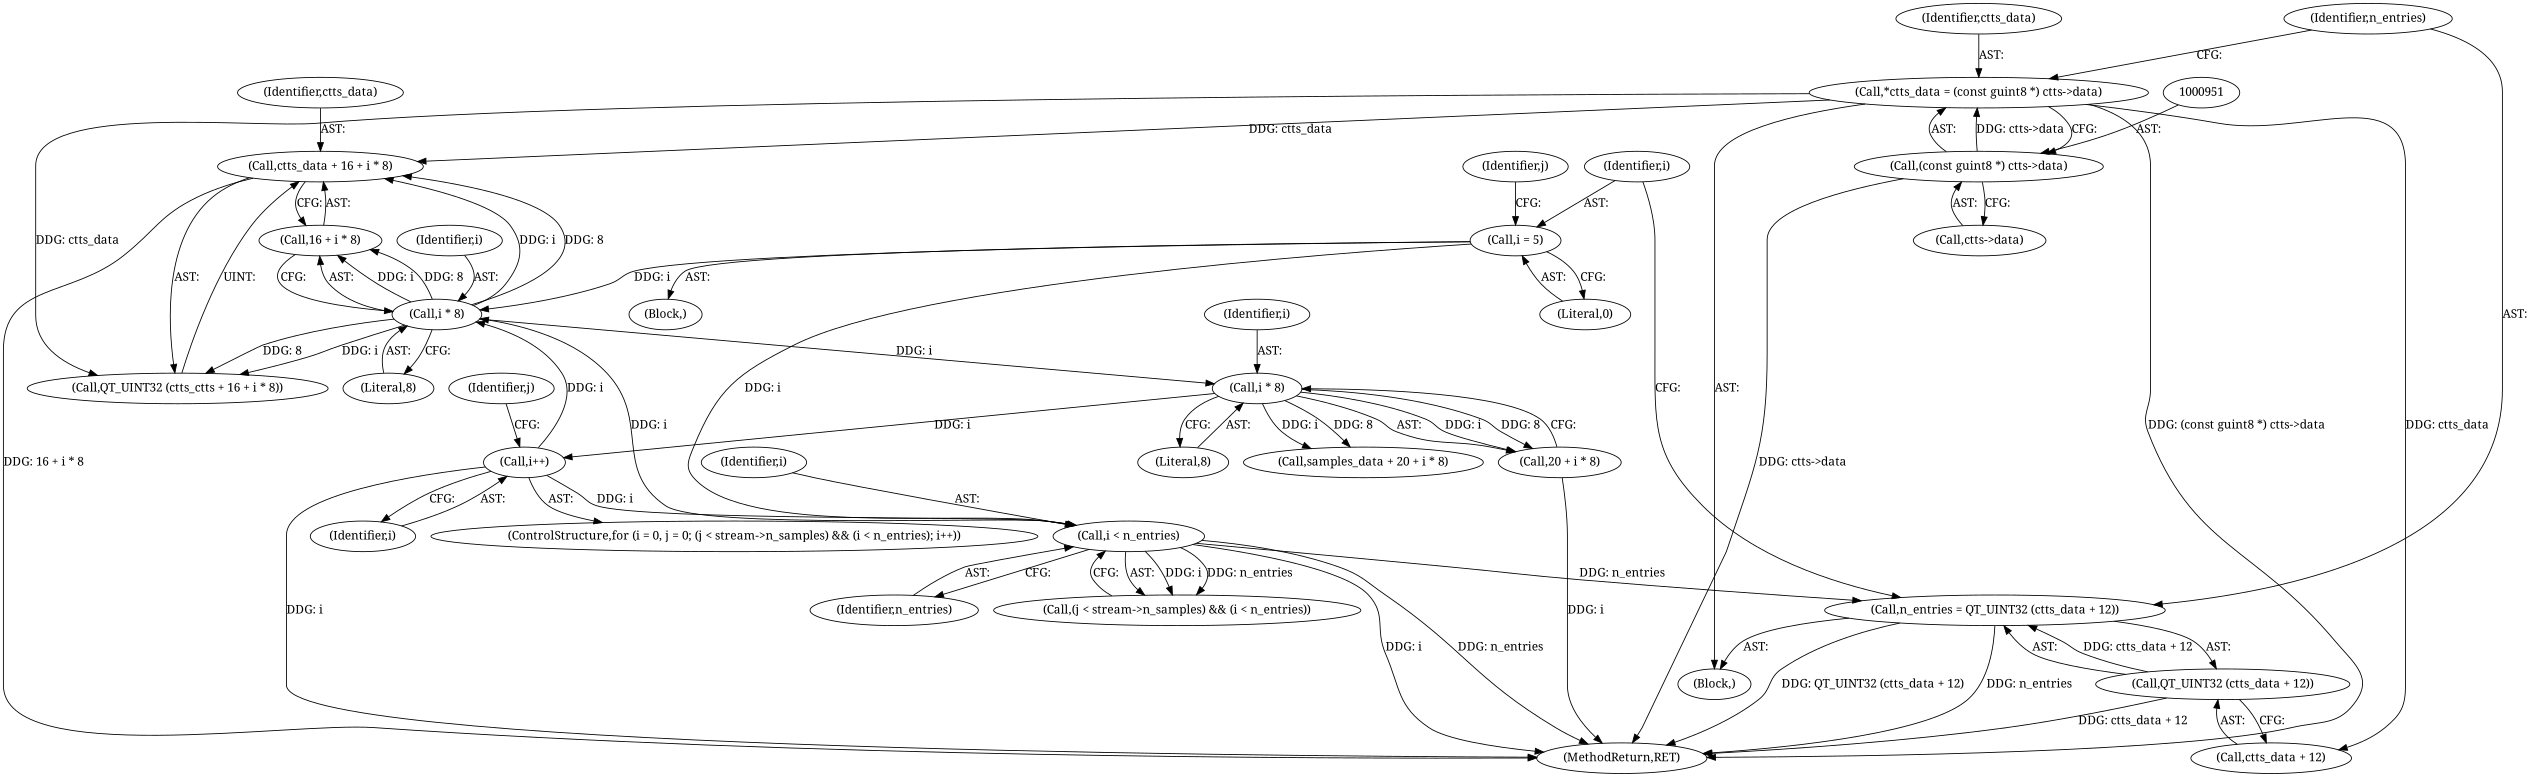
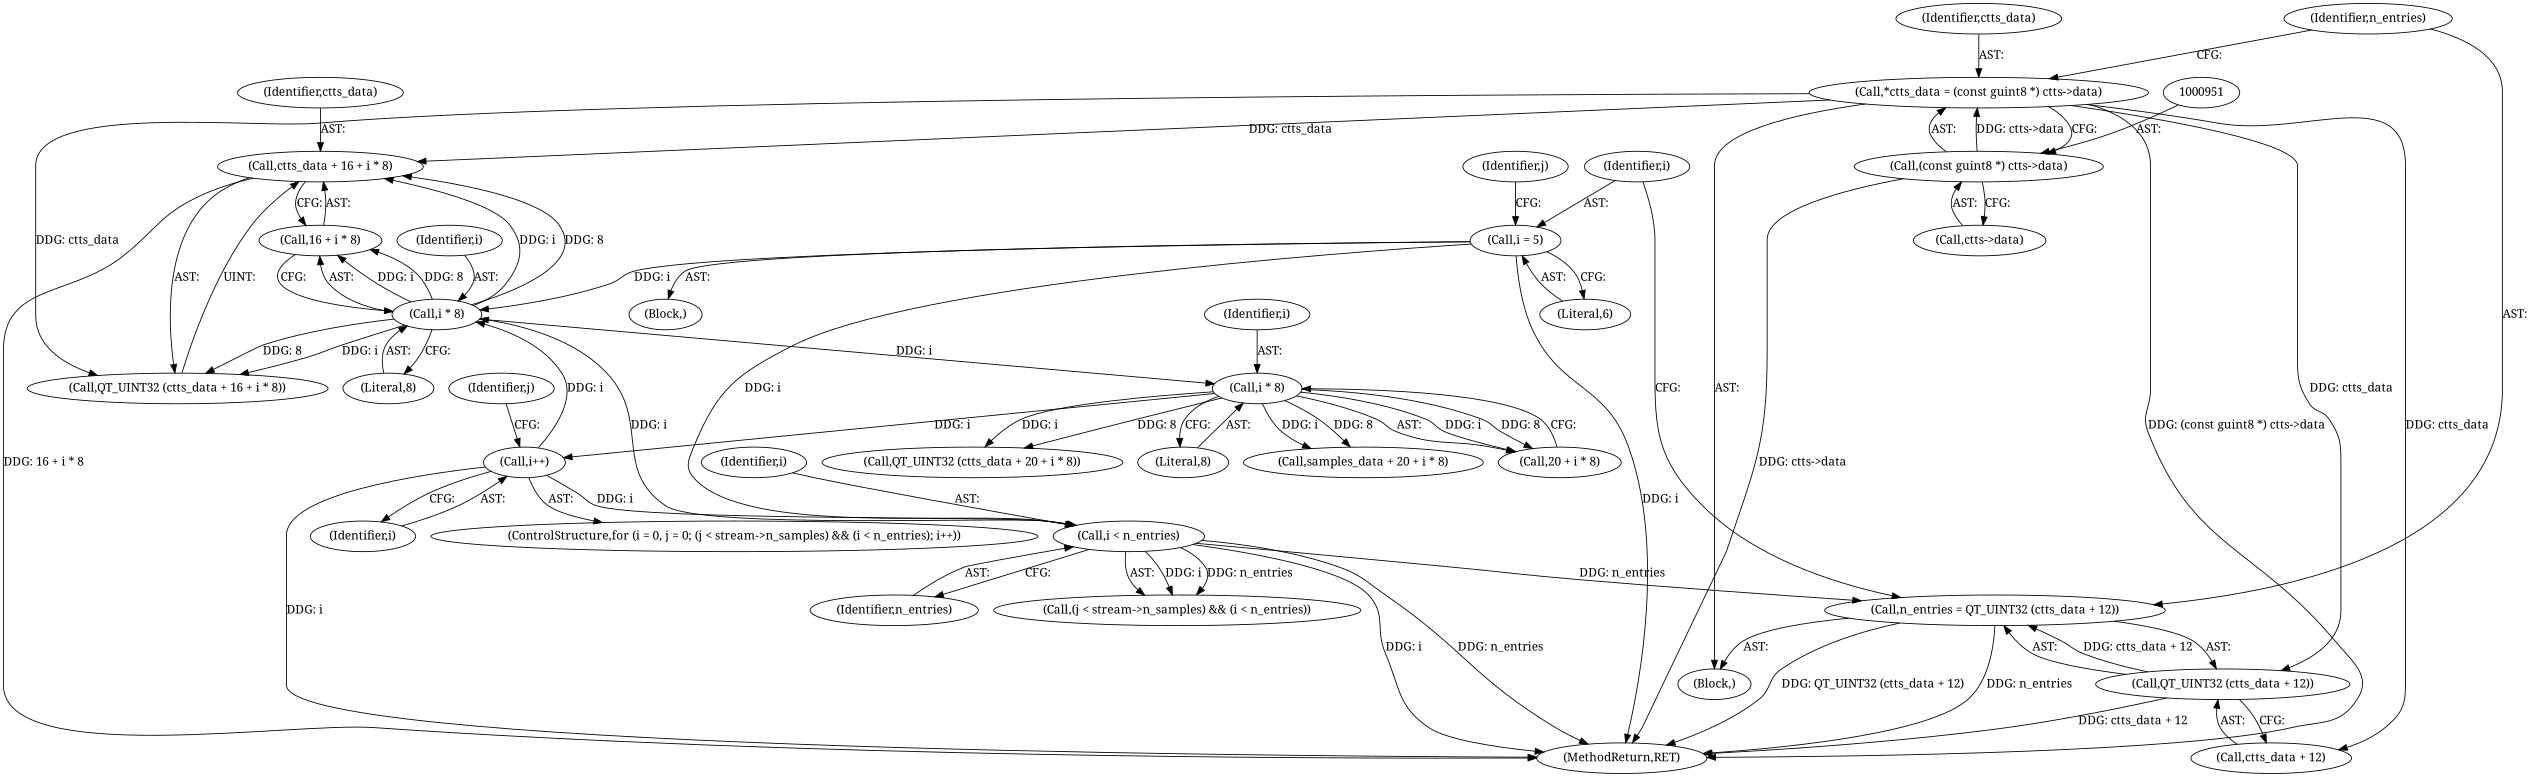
(1585, 315) -> (1585, 315)
none -> (2298, 318)
(178, 388) -> (178, 388)
none -> (972, 462)
(1093, 579) -> none
(1567, 612) -> (1637, 477)
